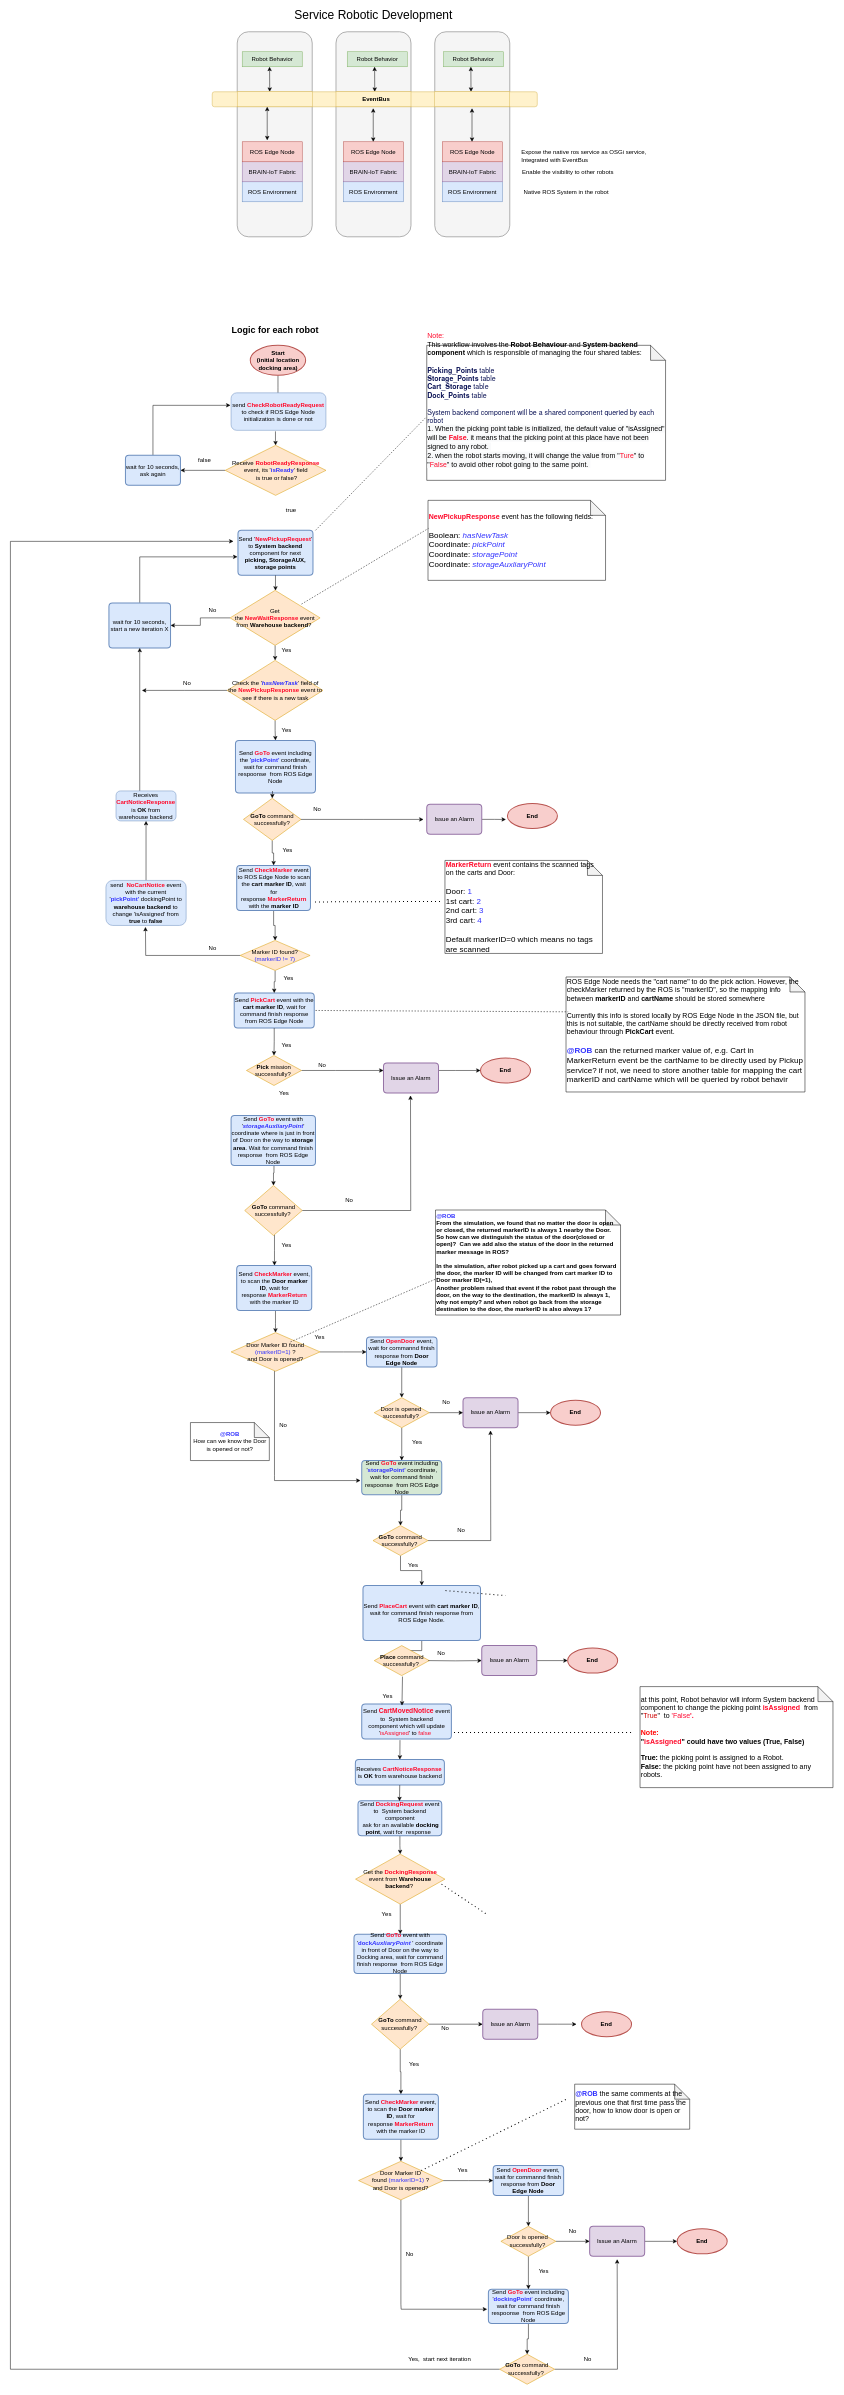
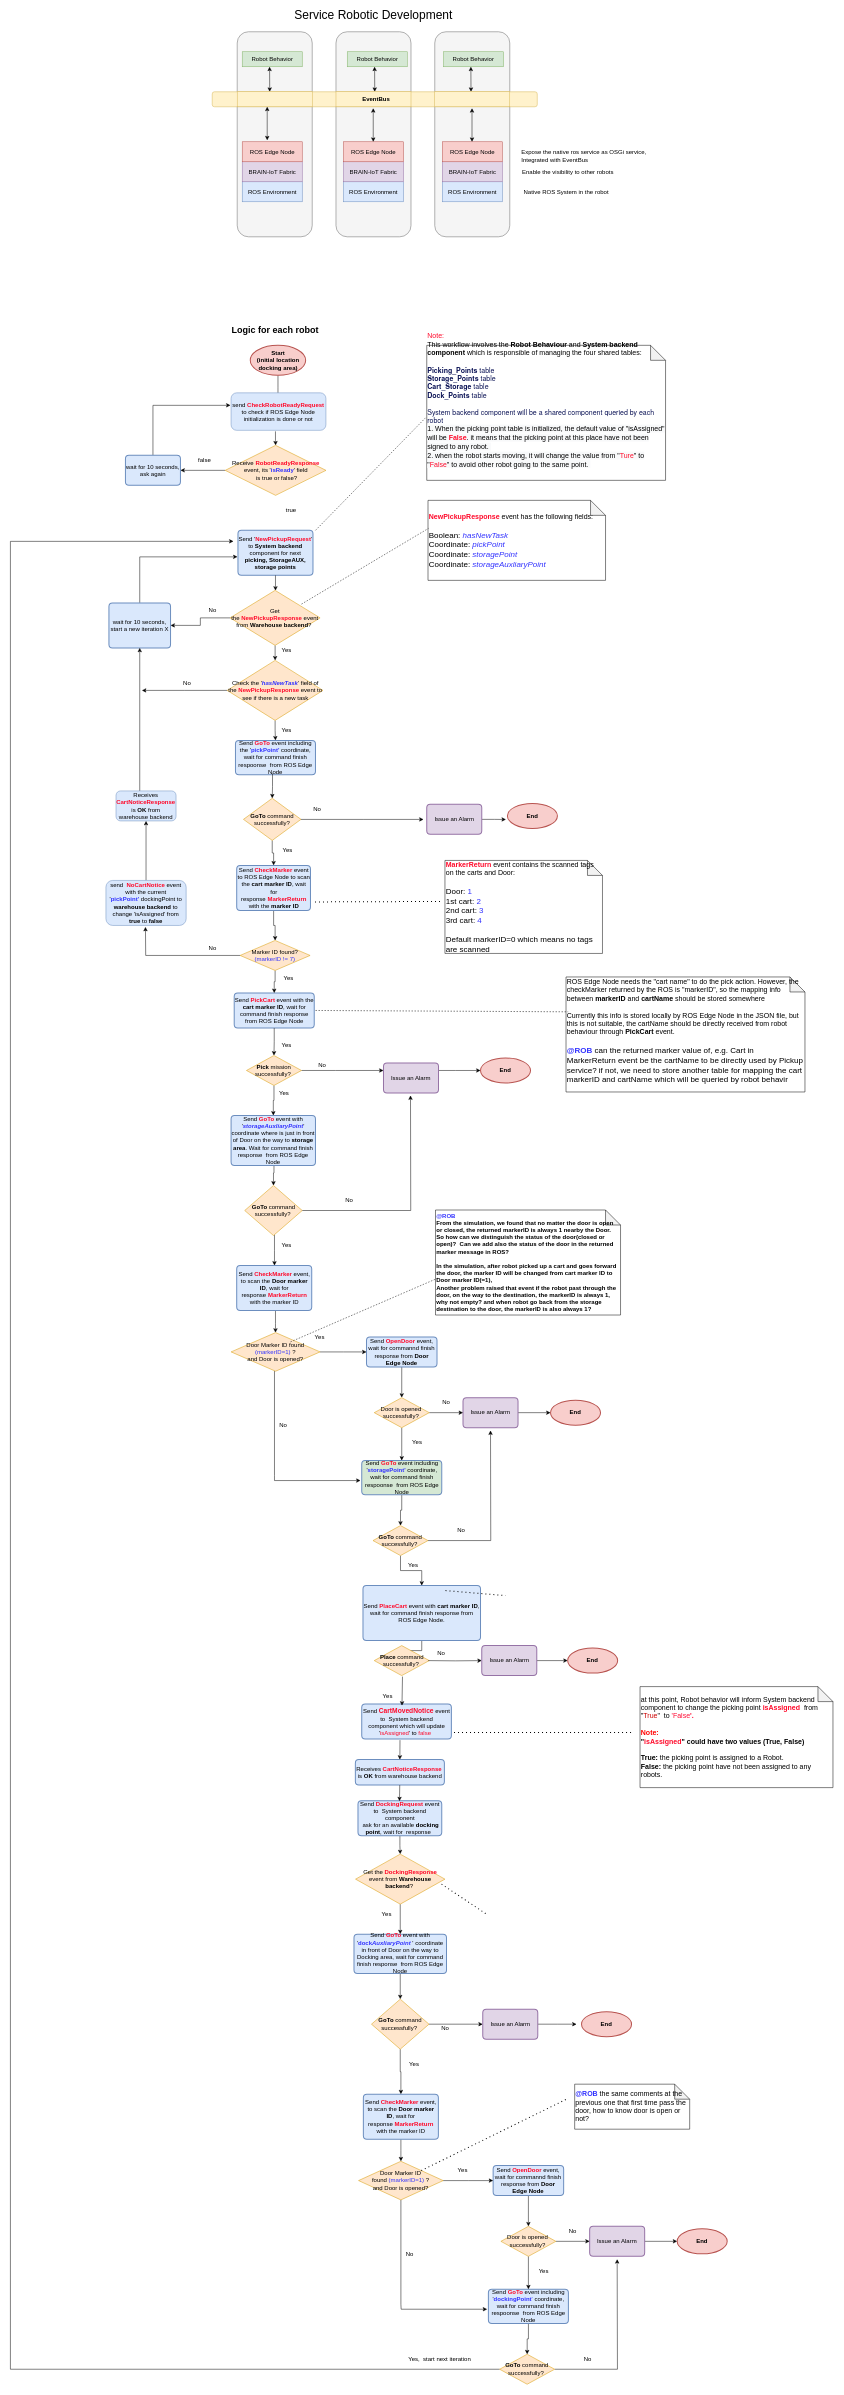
(275, 618) -> (275, 618)
(275, 767) -> (275, 757)
none -> (273, 1102)
(230, 1441) -> none
